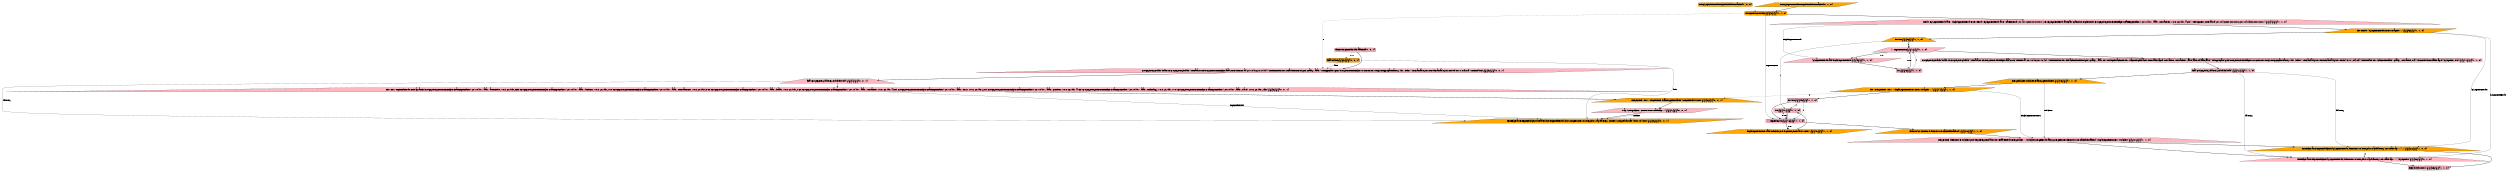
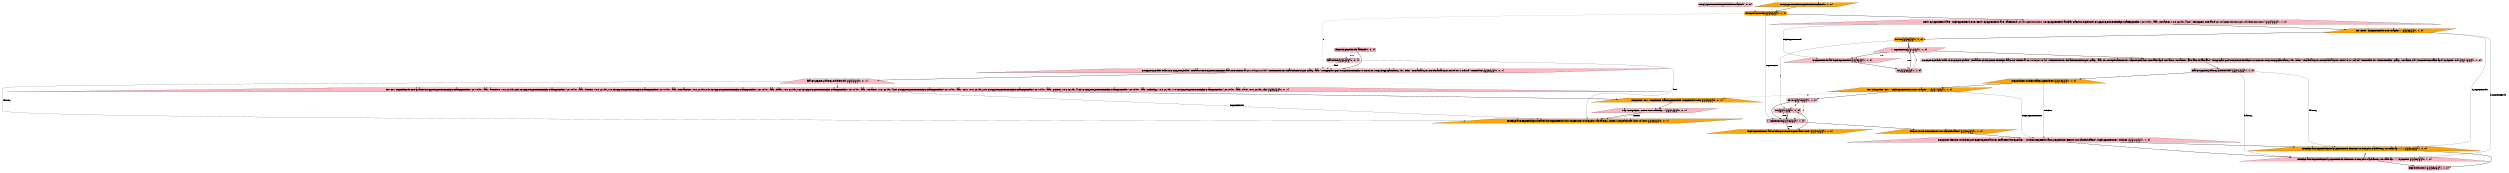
(1725, 5) -> (1725, 5)
(1909, 40) -> (1909, 40)
(1343, 60) -> (1343, 60)
